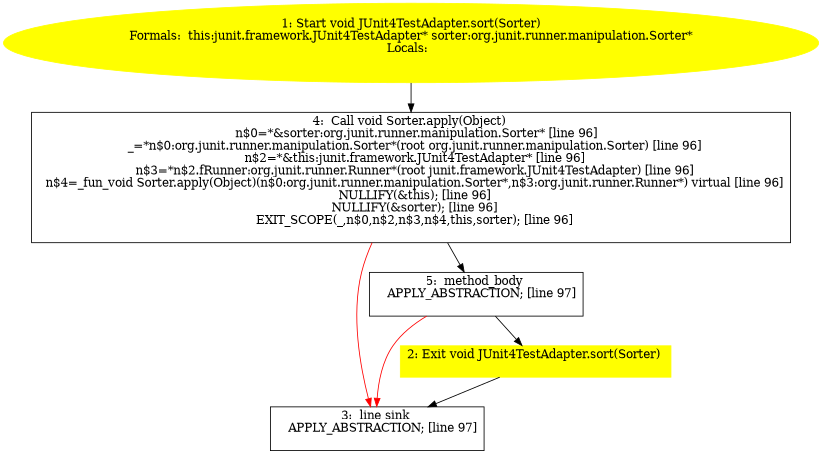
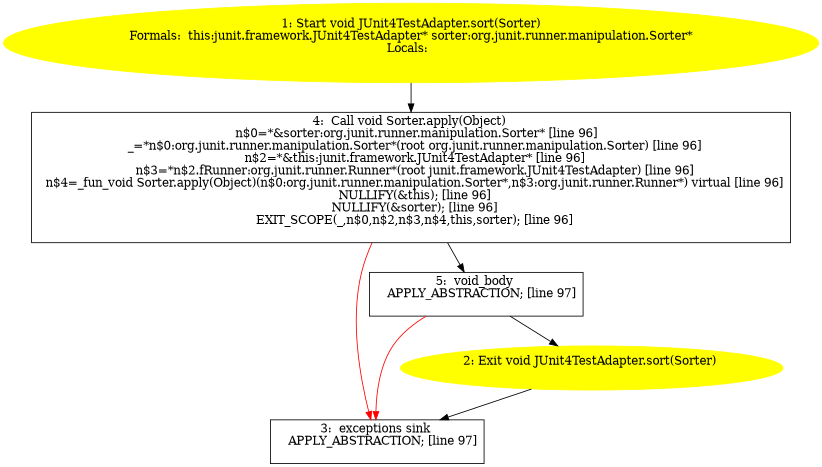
(476, 294) -> (476, 294)
(536, 361) -> (592, 368)
(377, 429) -> (377, 442)
